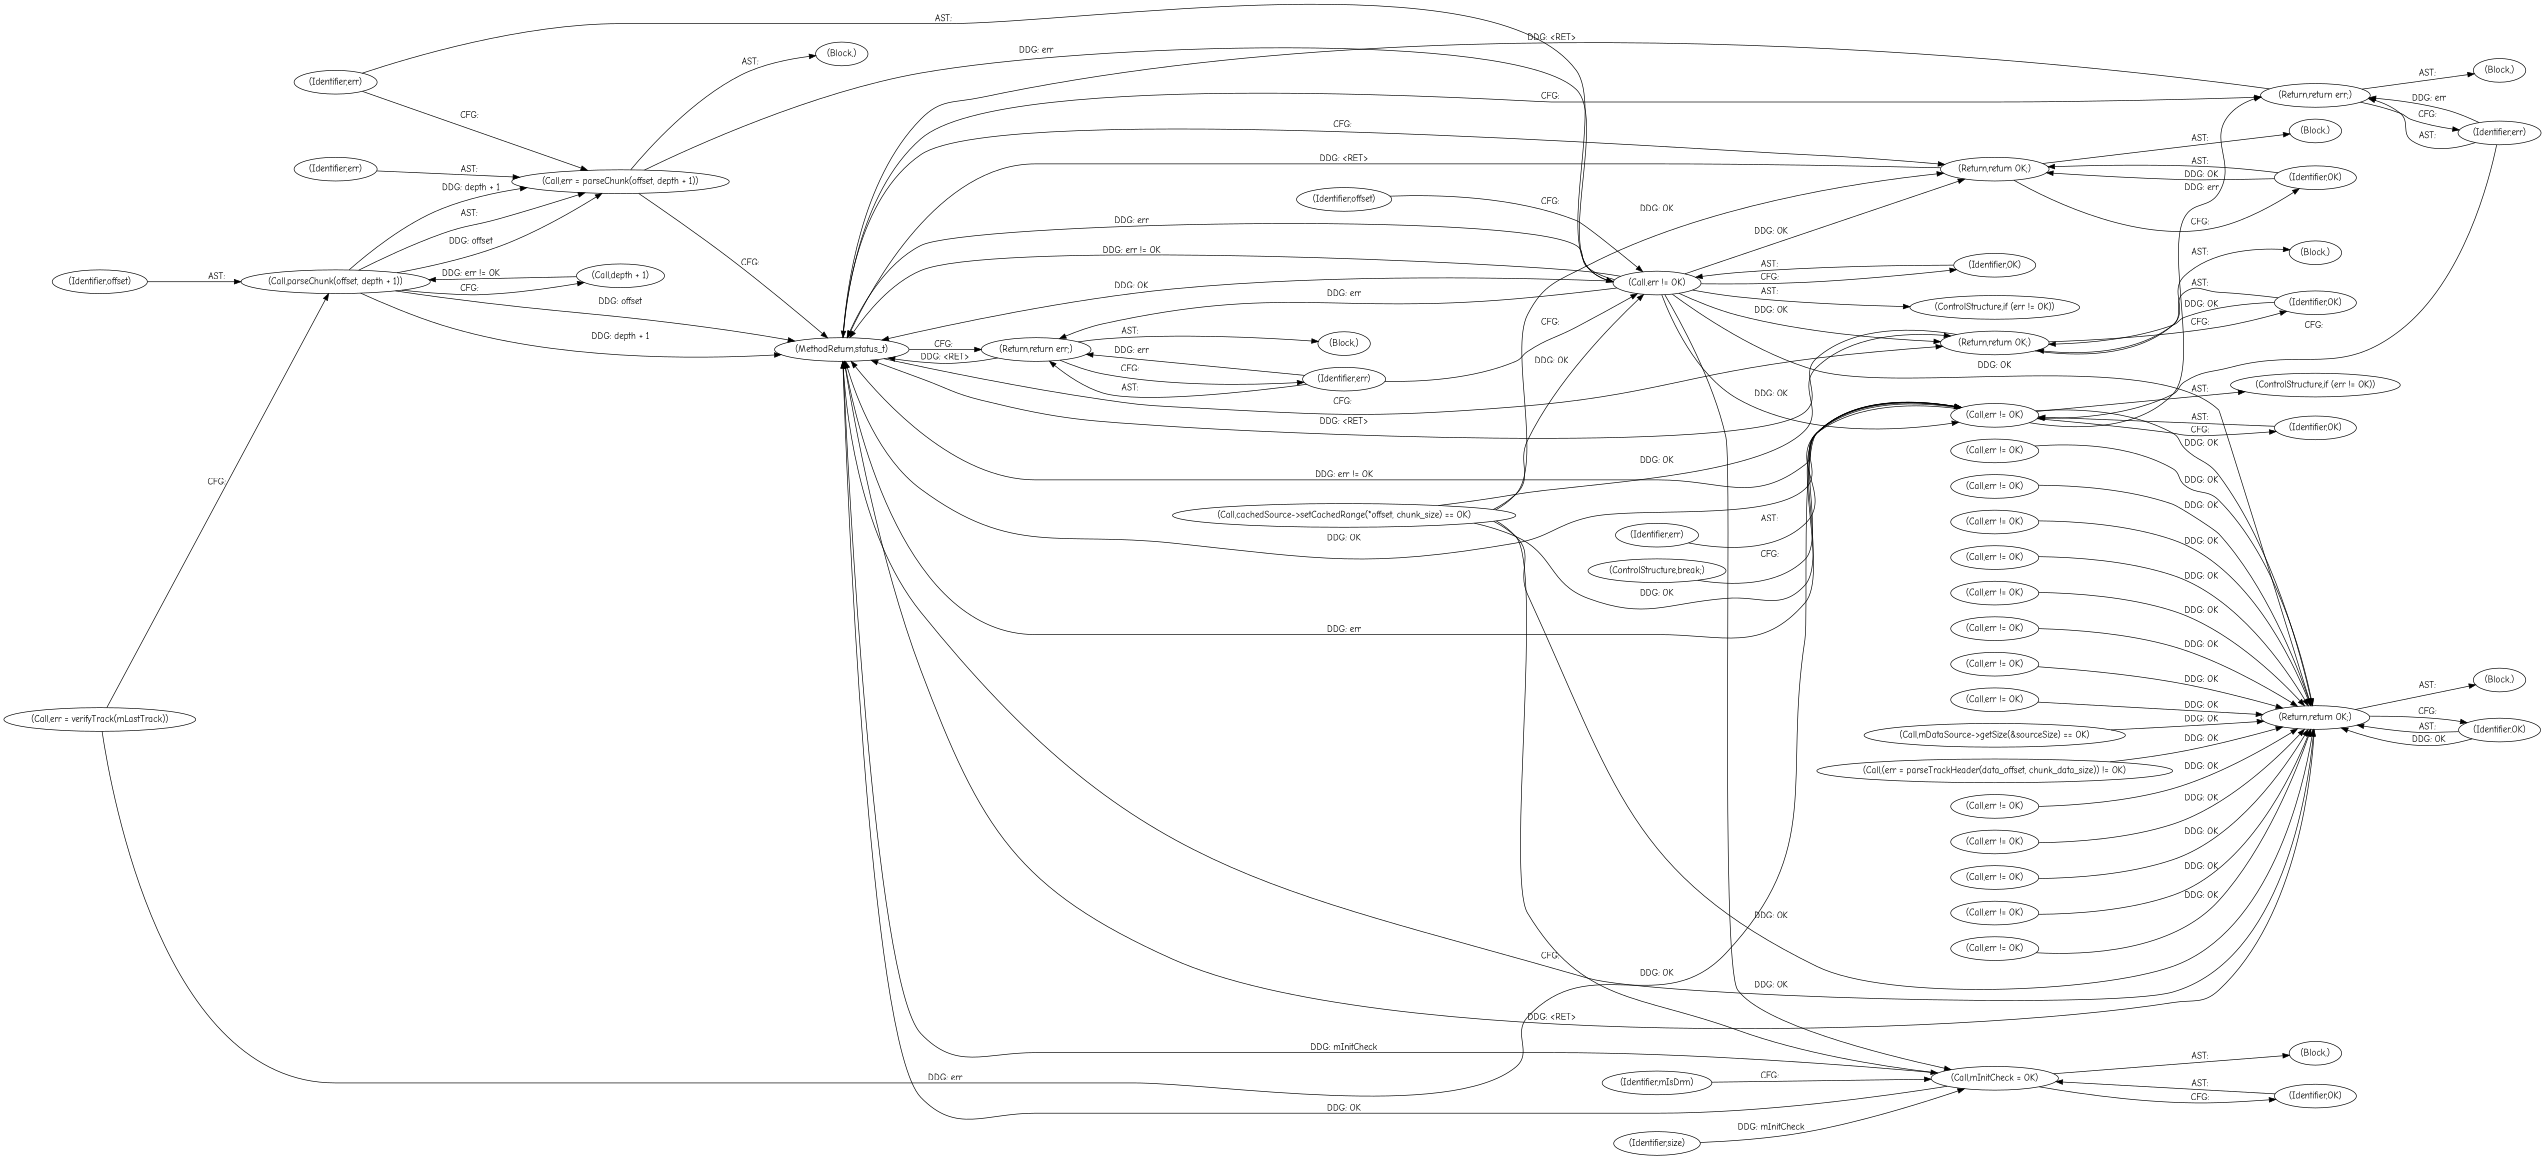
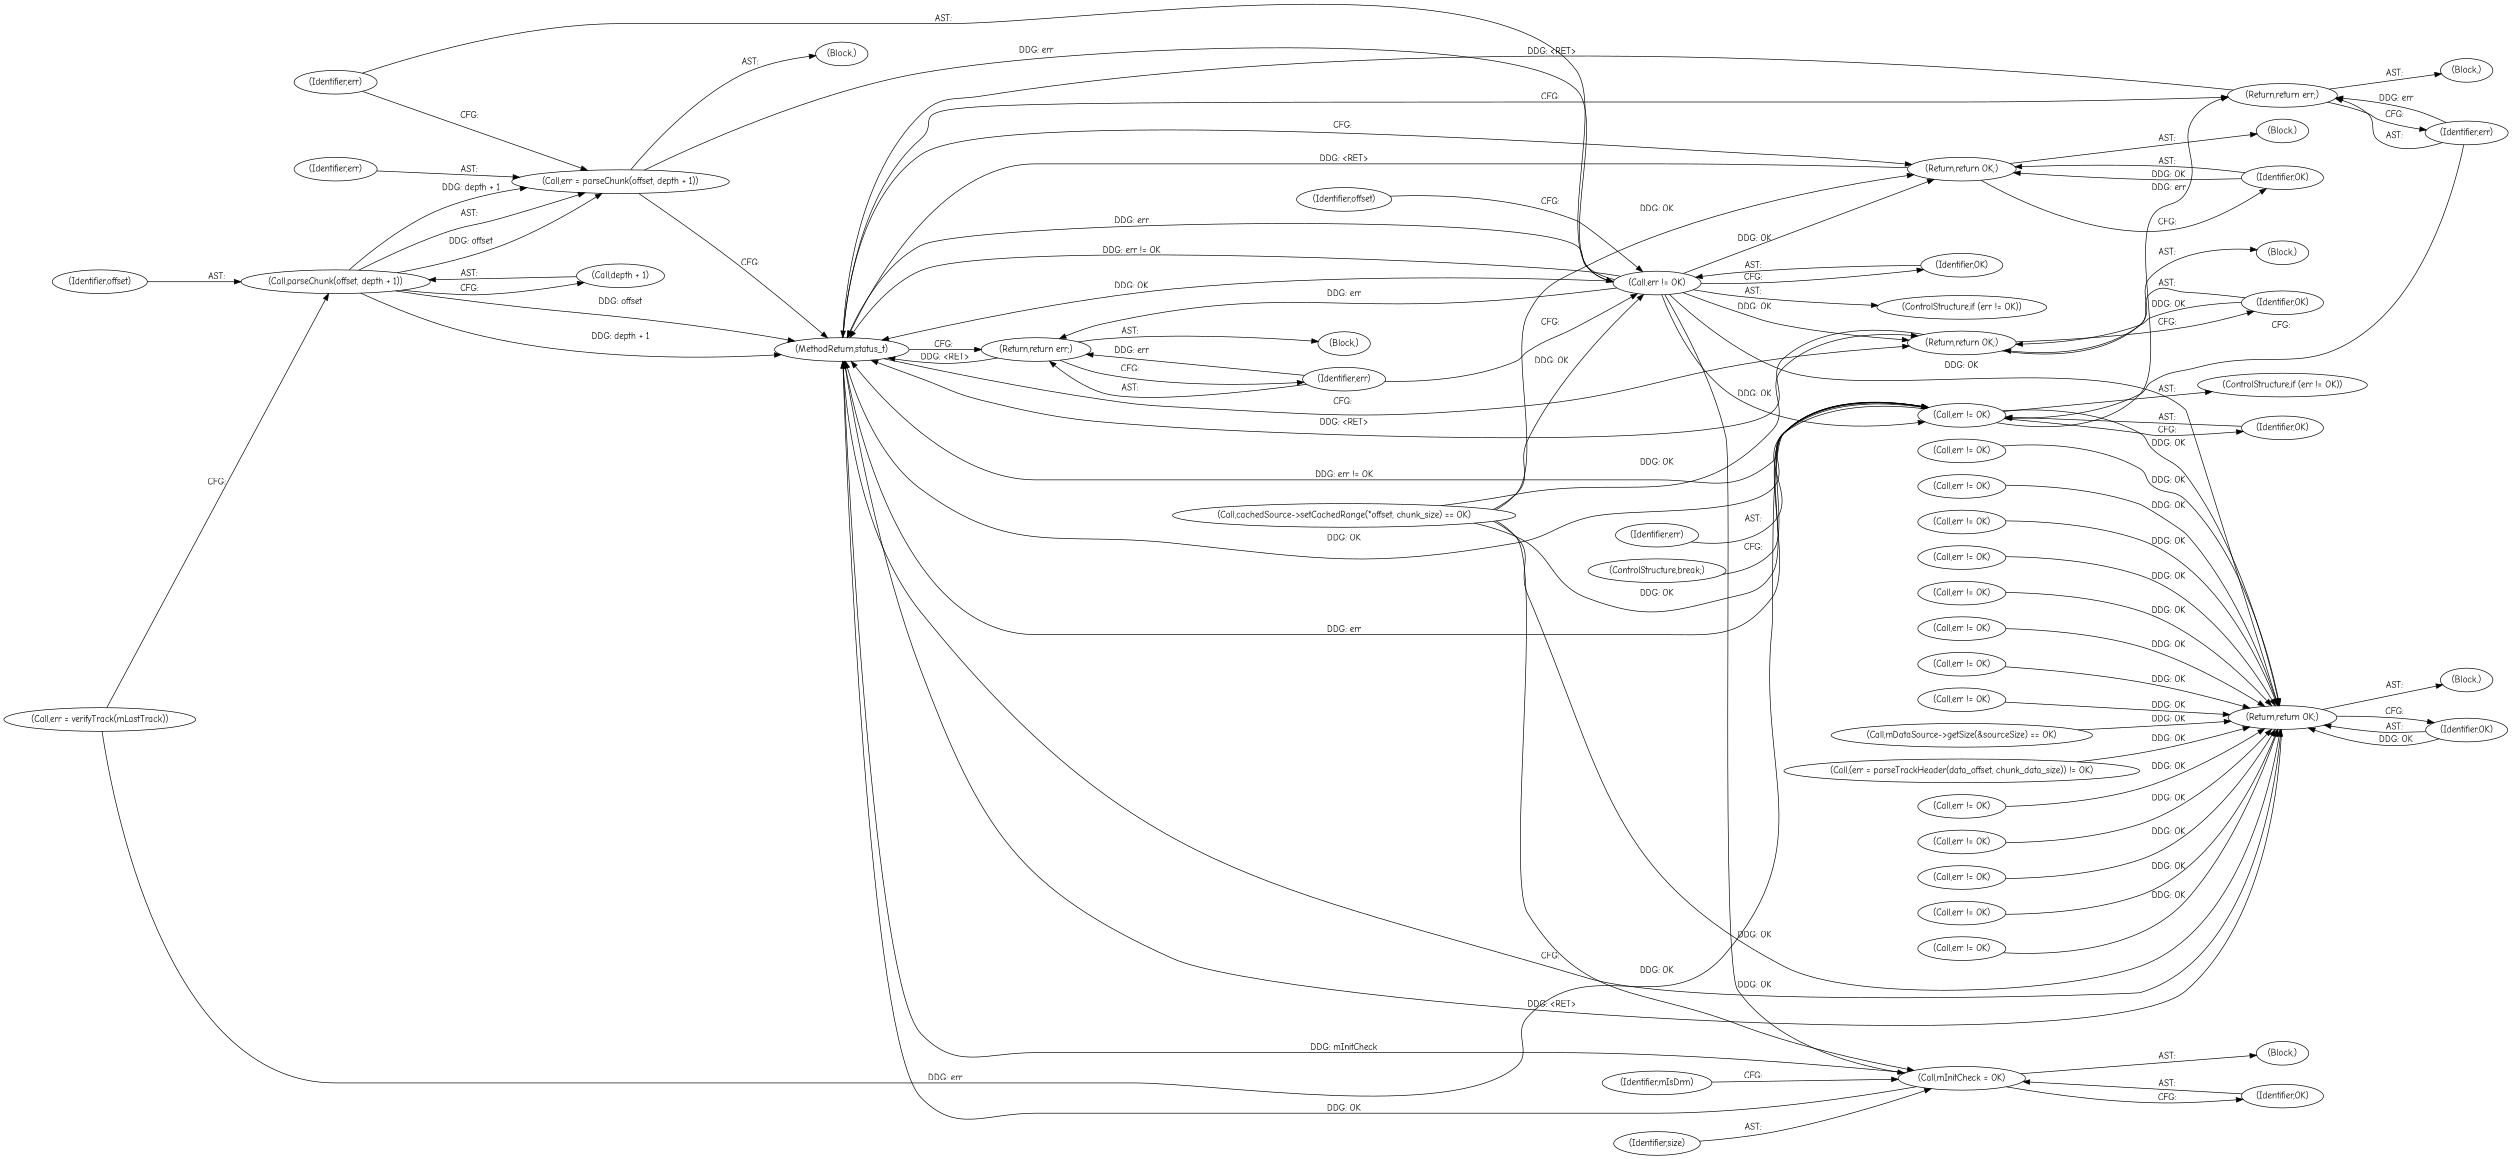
(471, 273) -> (471, 273)
(1771, 1127) -> (1755, 1127)
